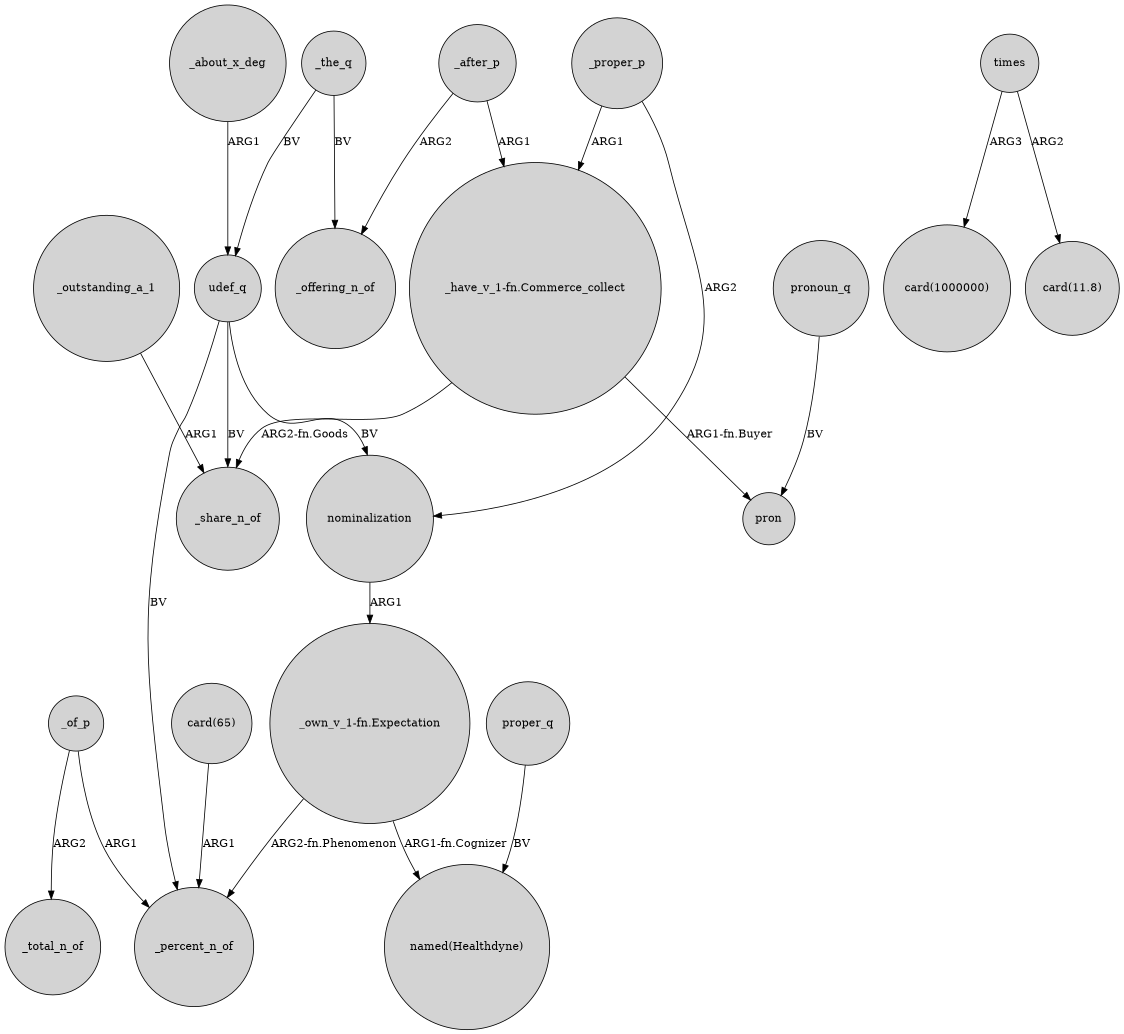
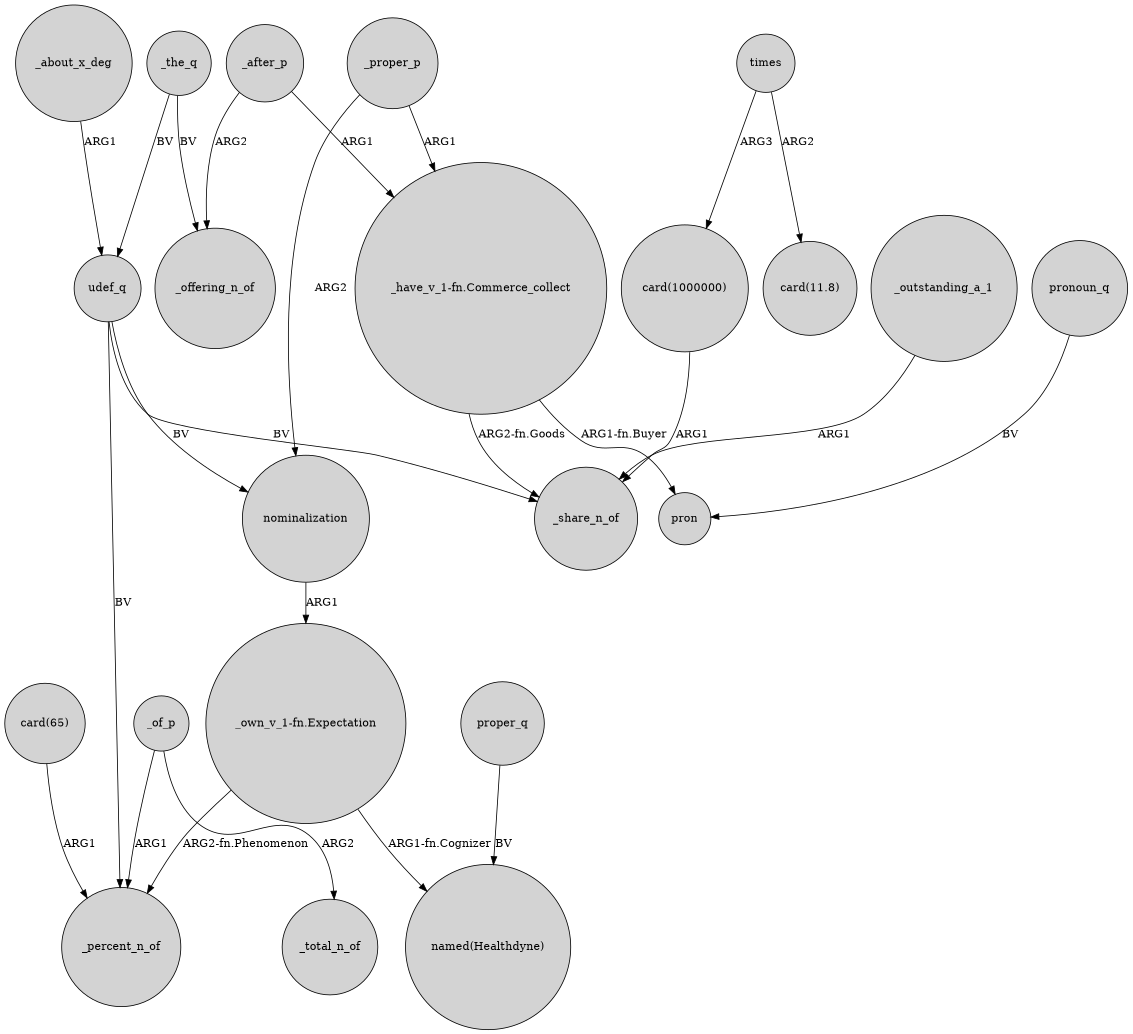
none -> (678, 424)
